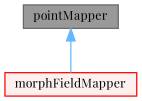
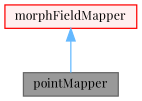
(71, 57) -> (71, 57)
